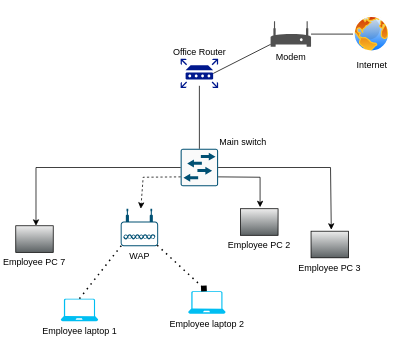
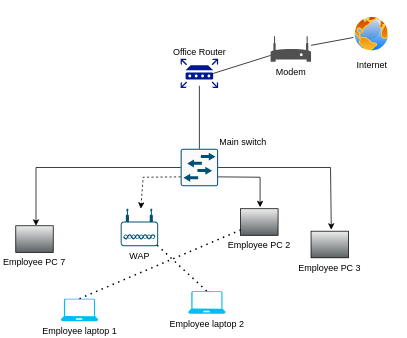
(291, 34) -> (291, 49)
(101, 271) -> (161, 264)
(200, 285) -> (203, 288)
